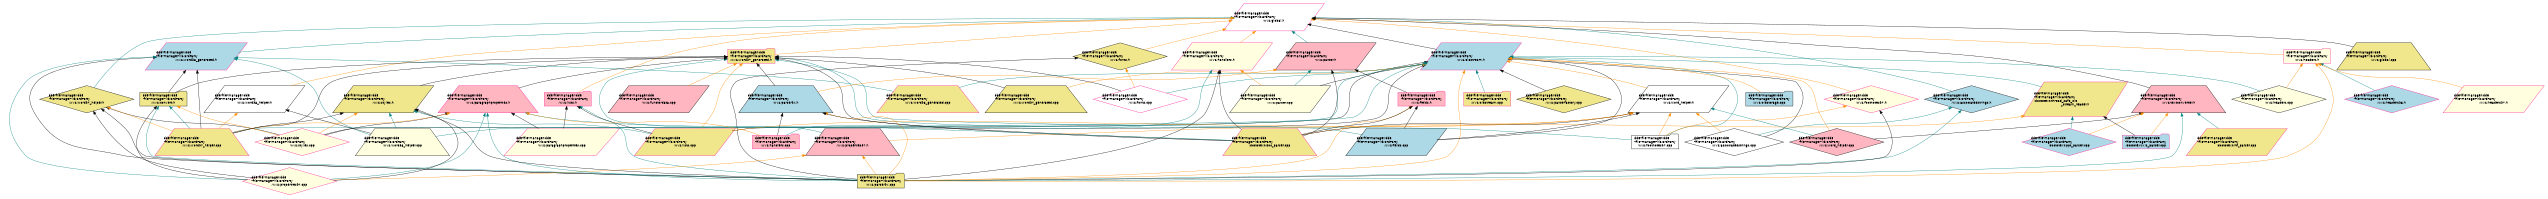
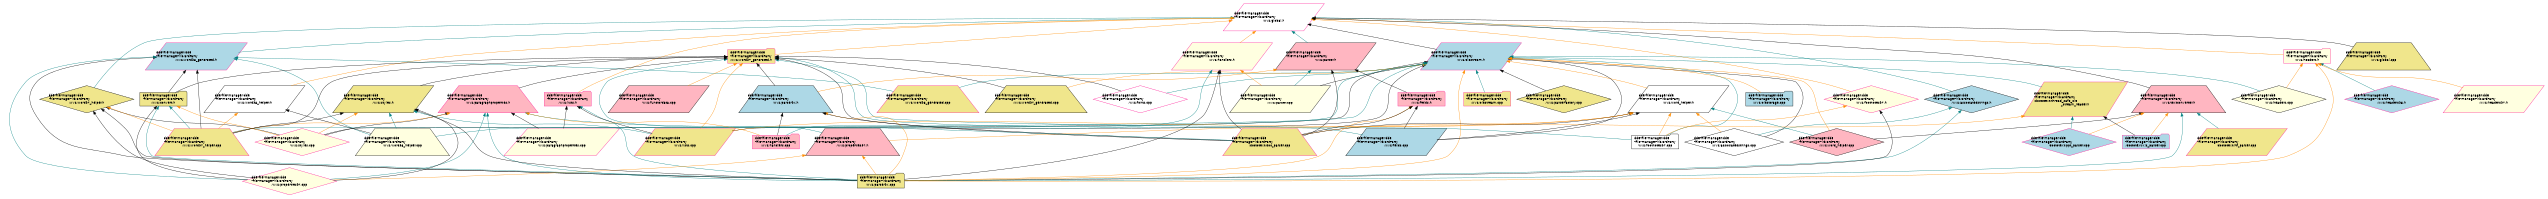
(1120, 56) -> none
